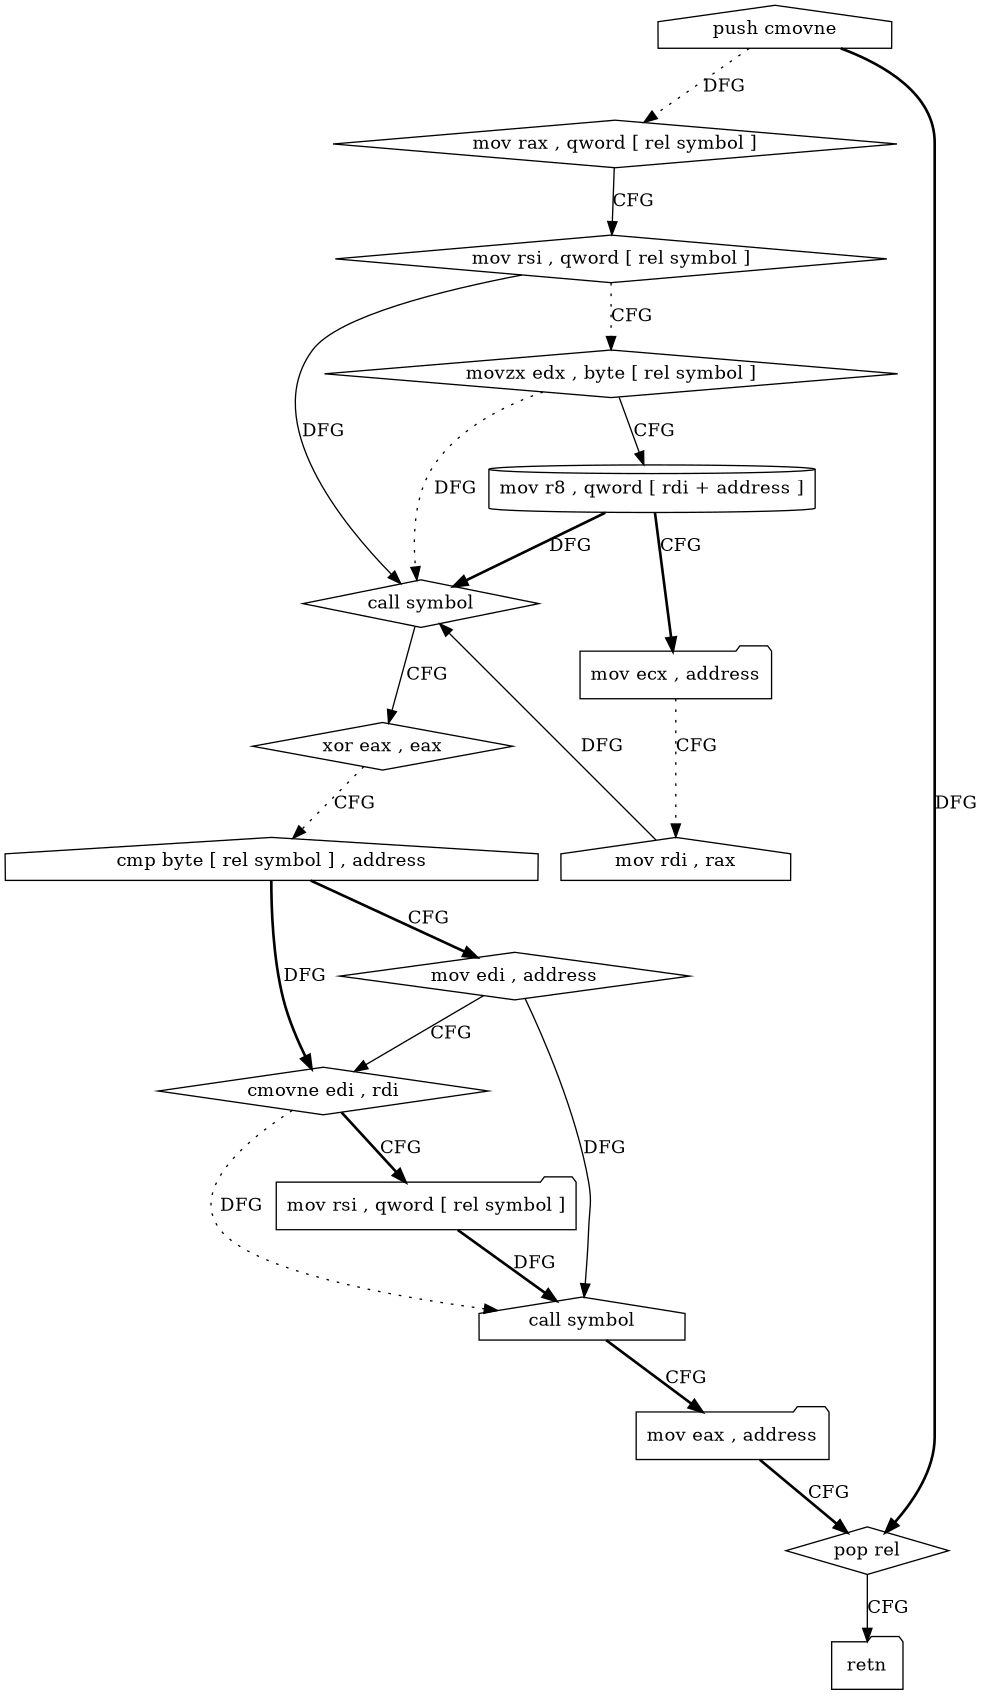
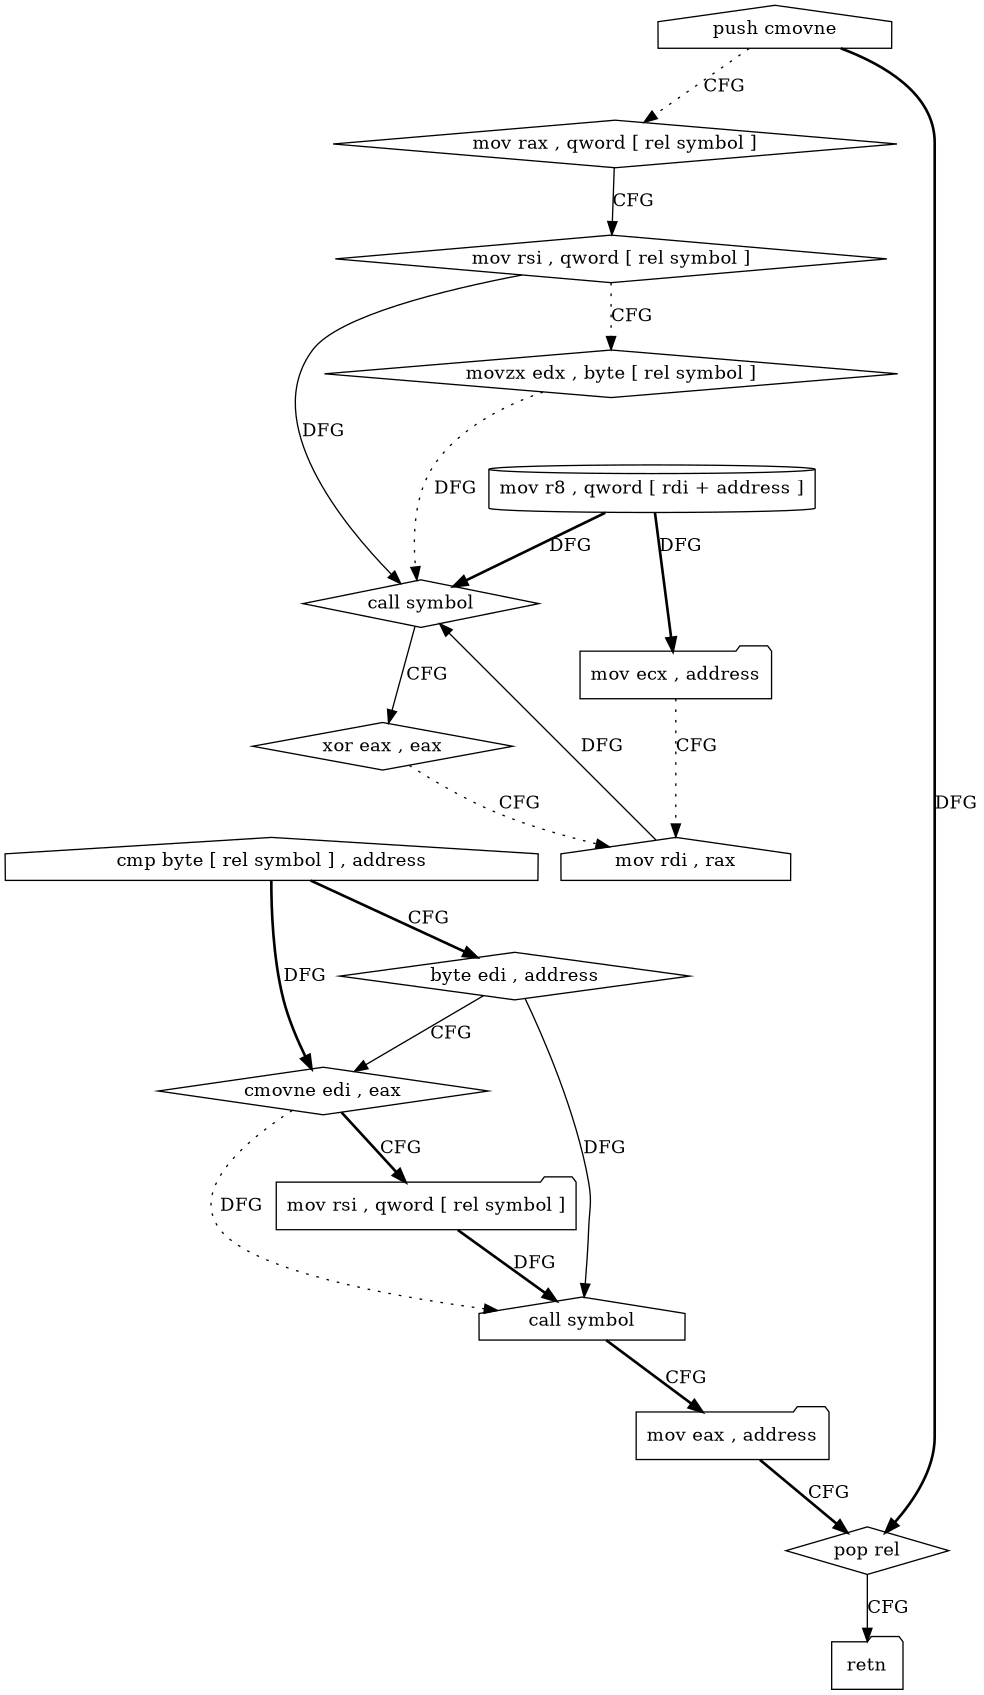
(725, 87) -> (725, 87)
(629, 425) -> none
(681, 546) -> (681, 546)
(333, 798) -> (499, 814)
(515, 976) -> (515, 976)
(323, 1091) -> (323, 1091)
